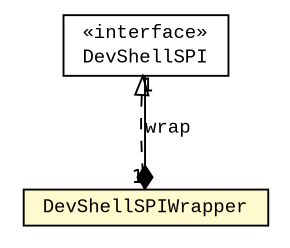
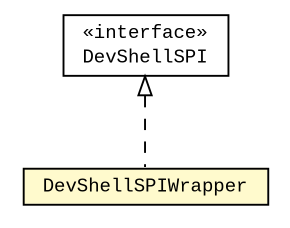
(145, 121) -> none
